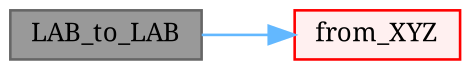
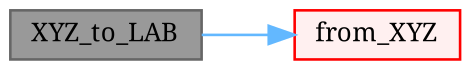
(106, 35) -> (106, 35)
